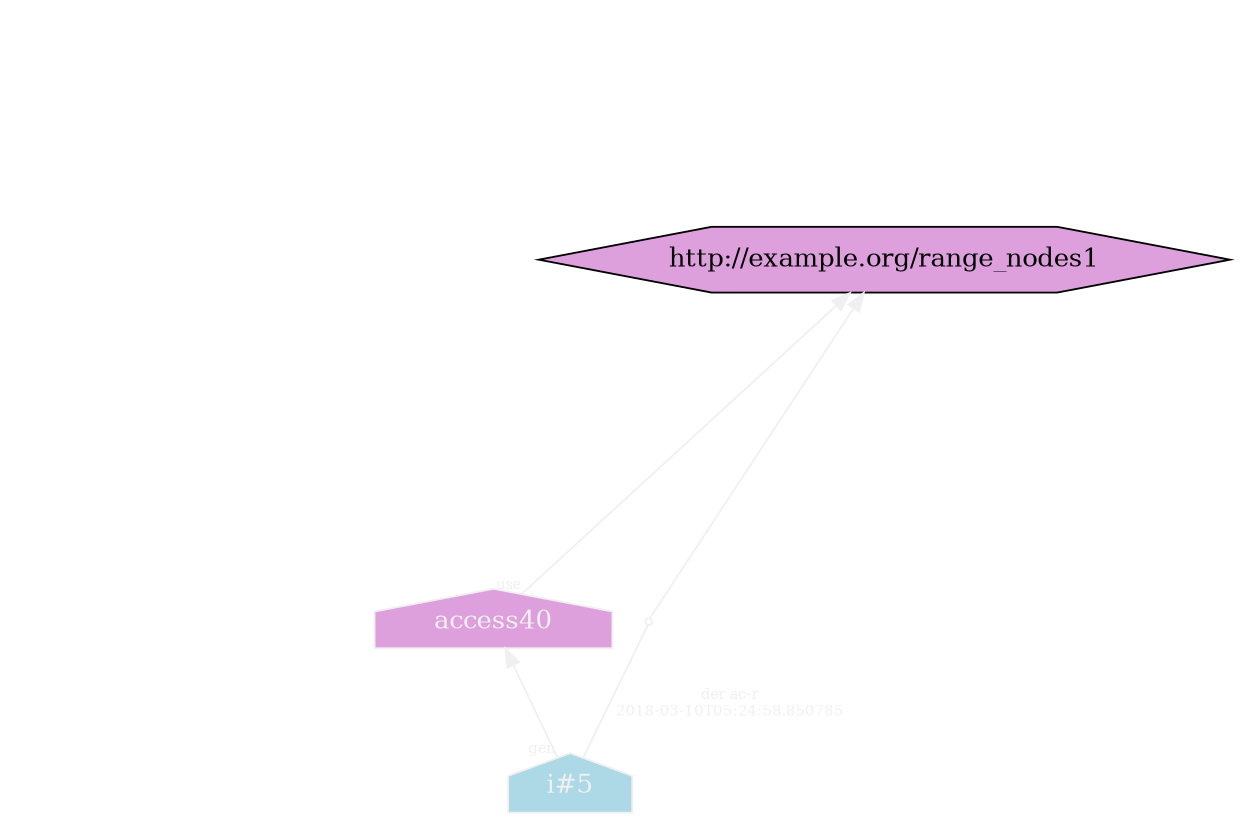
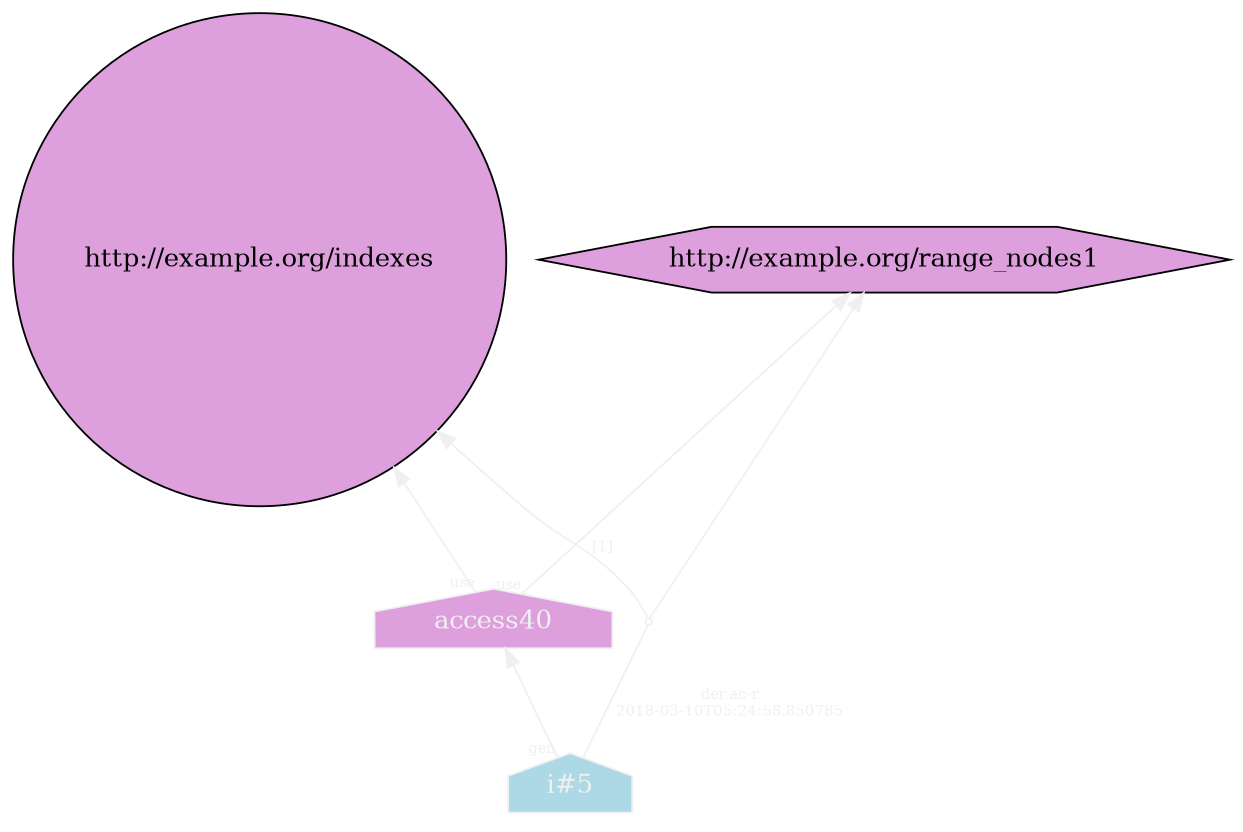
none -> (260, 260)
